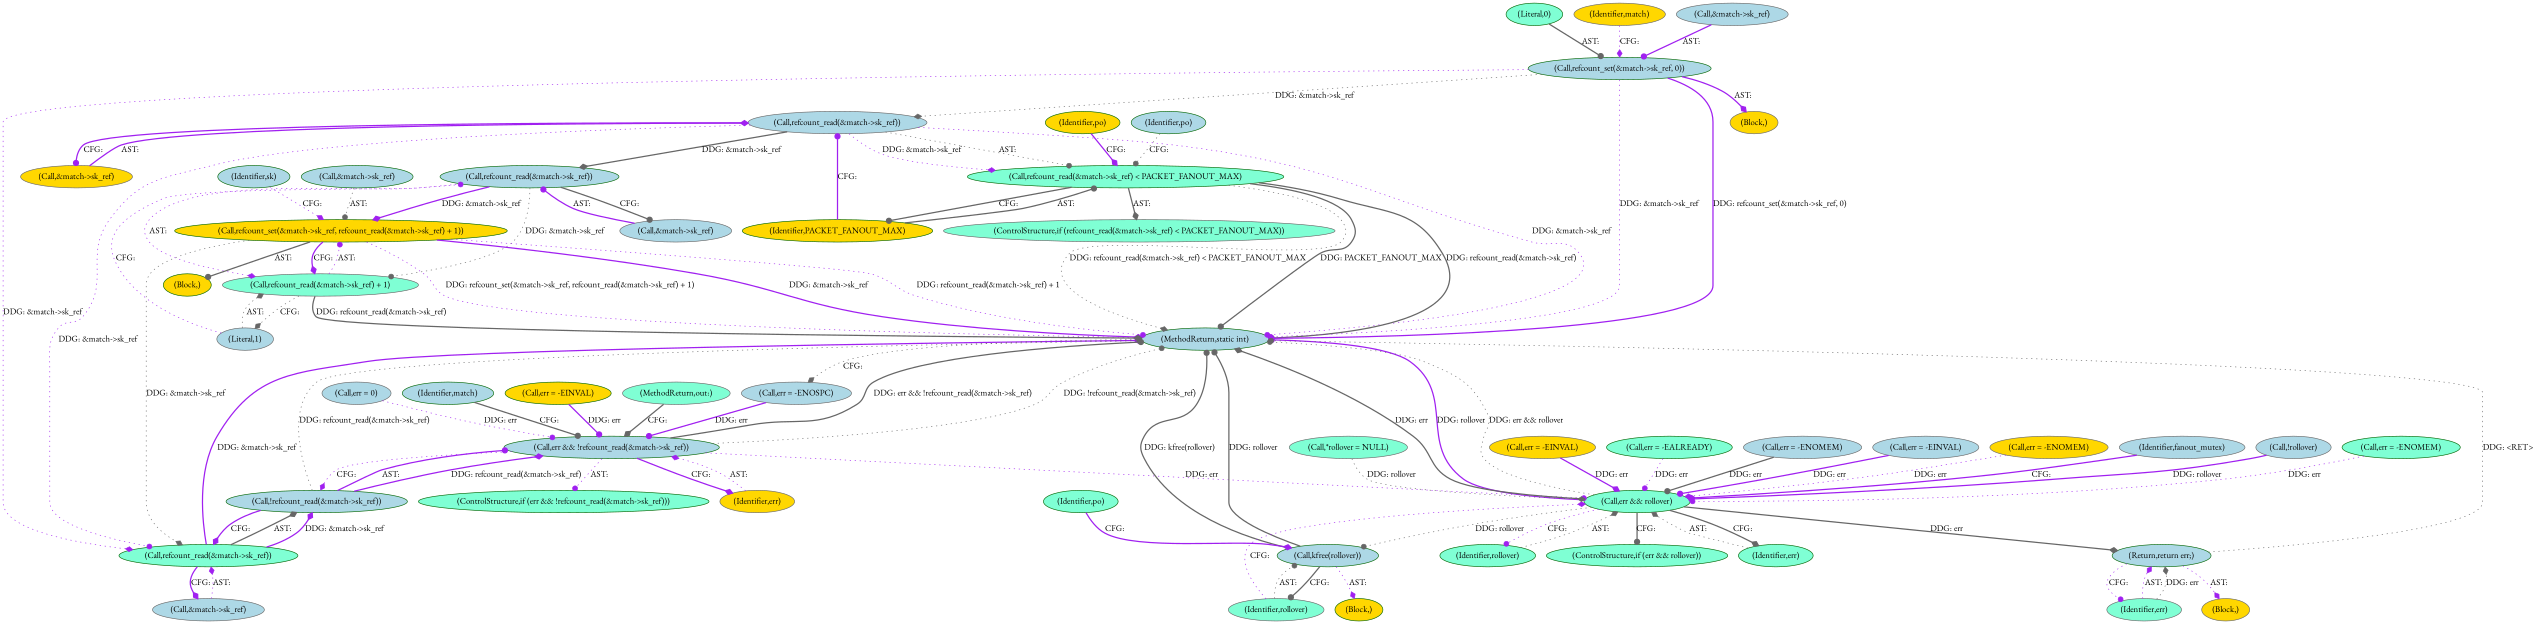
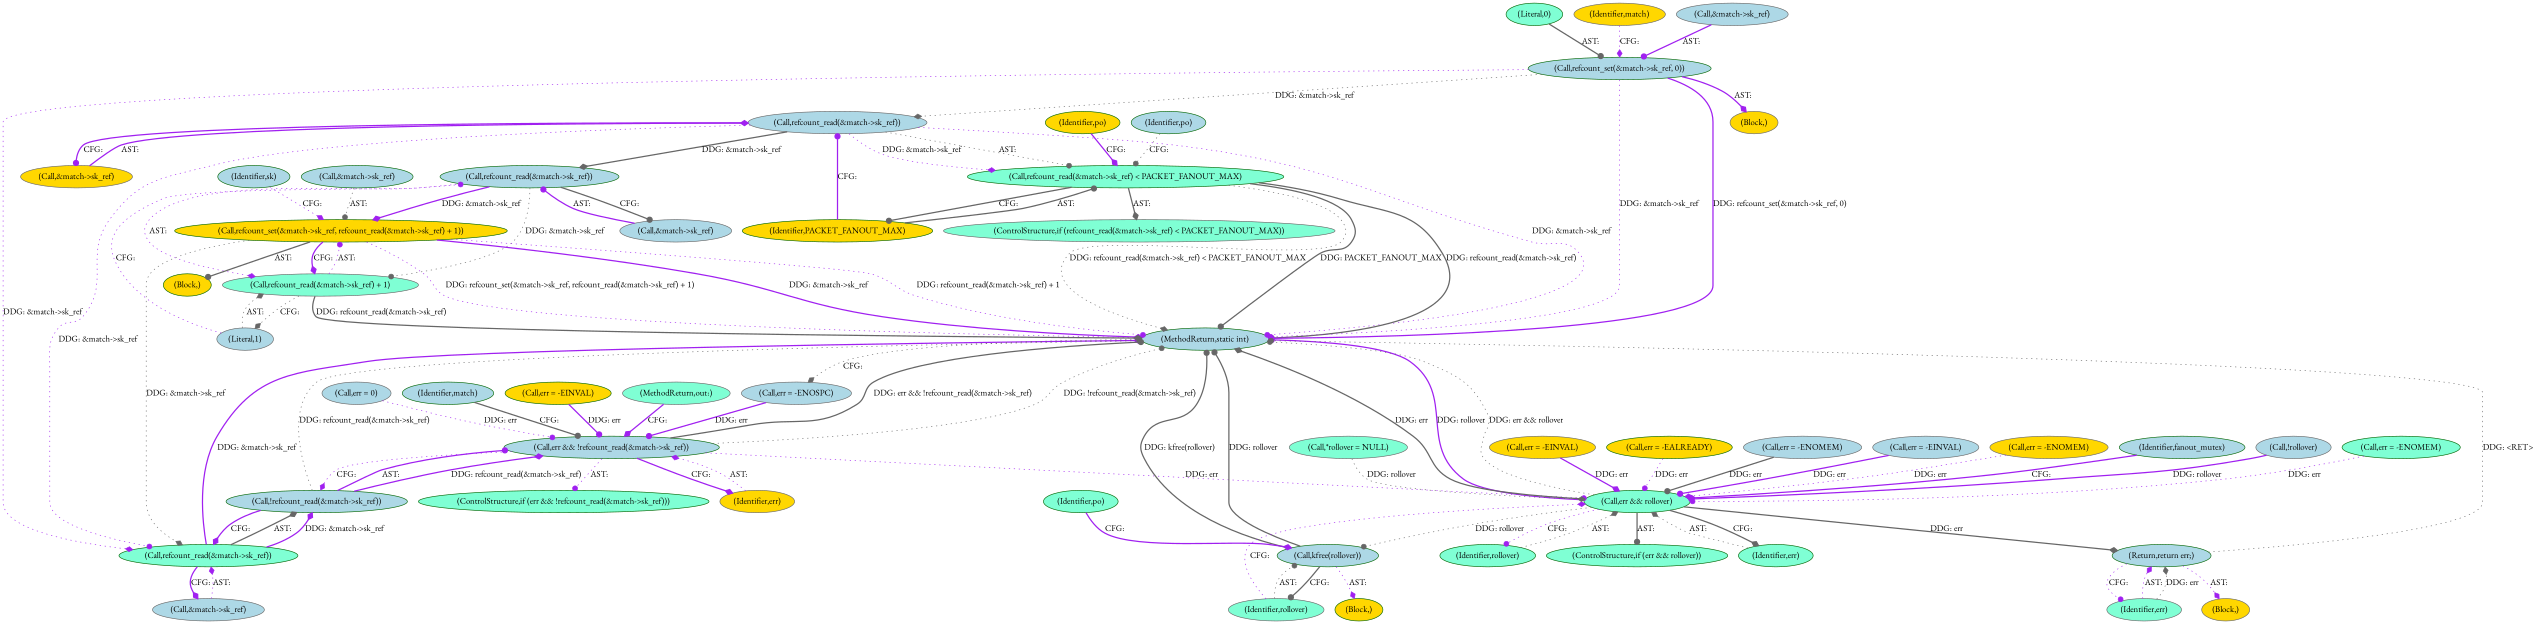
(647, 418) -> (647, 418)
(1669, 447) -> (1669, 447)
(2182, 447) -> (2182, 447)
(1647, 529) -> (1647, 529)
